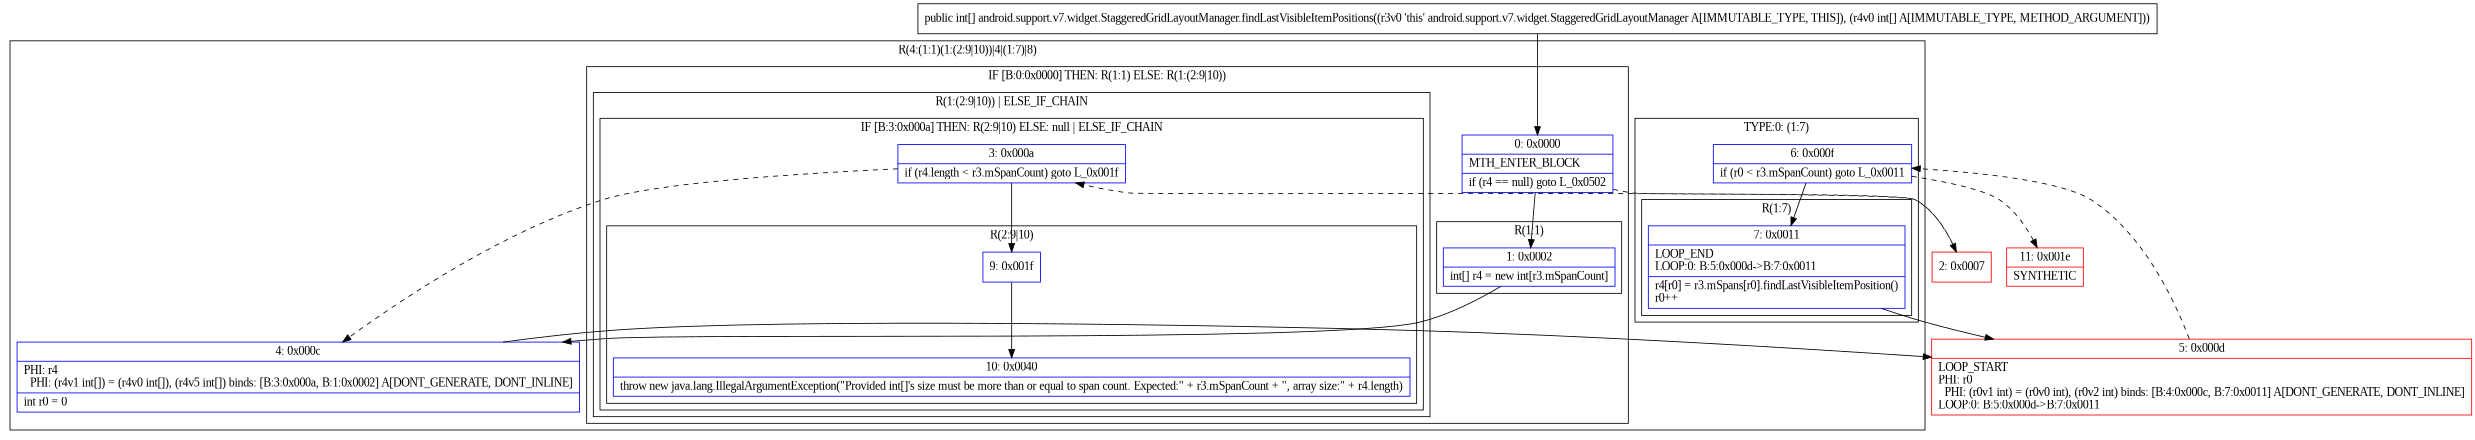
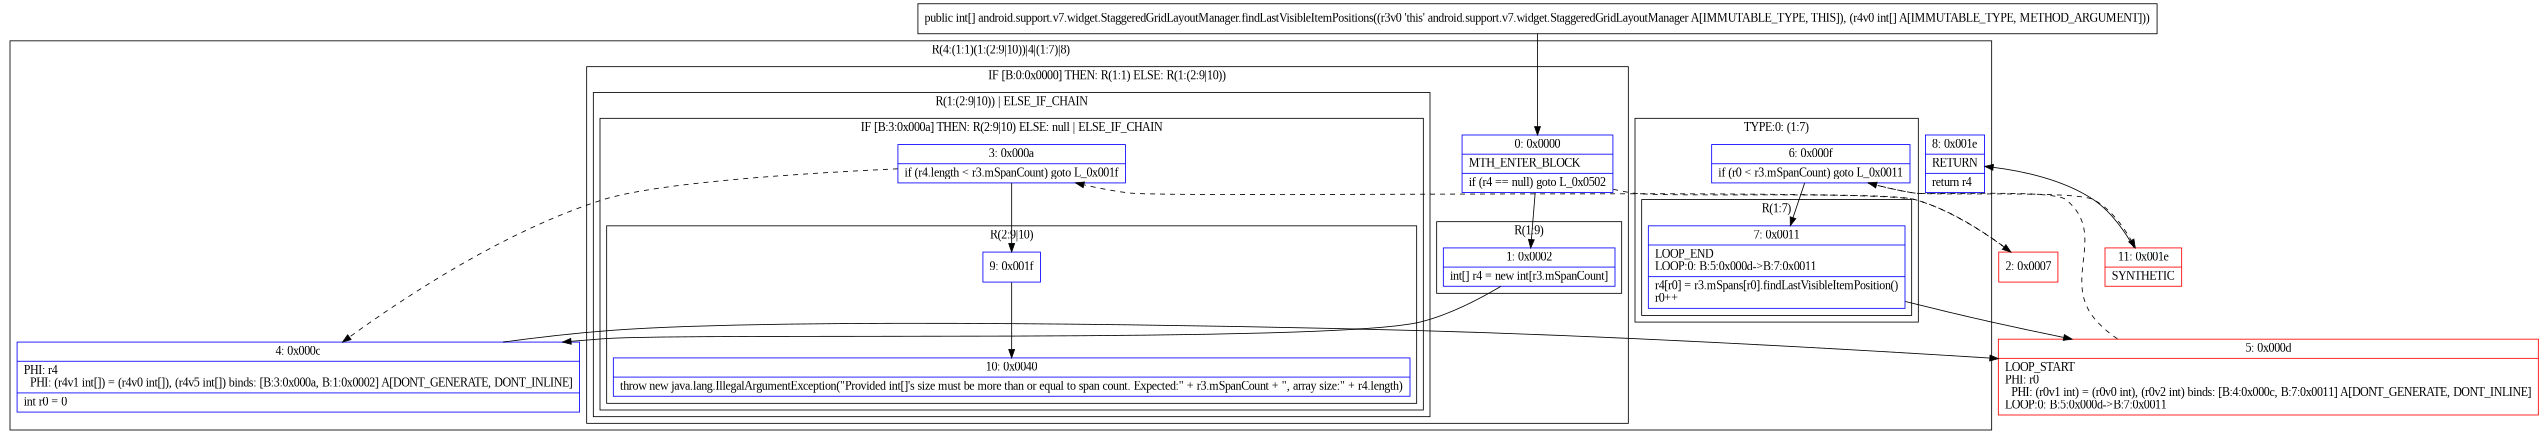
none -> (1955, 164)
(1529, 231) -> (1529, 231)
